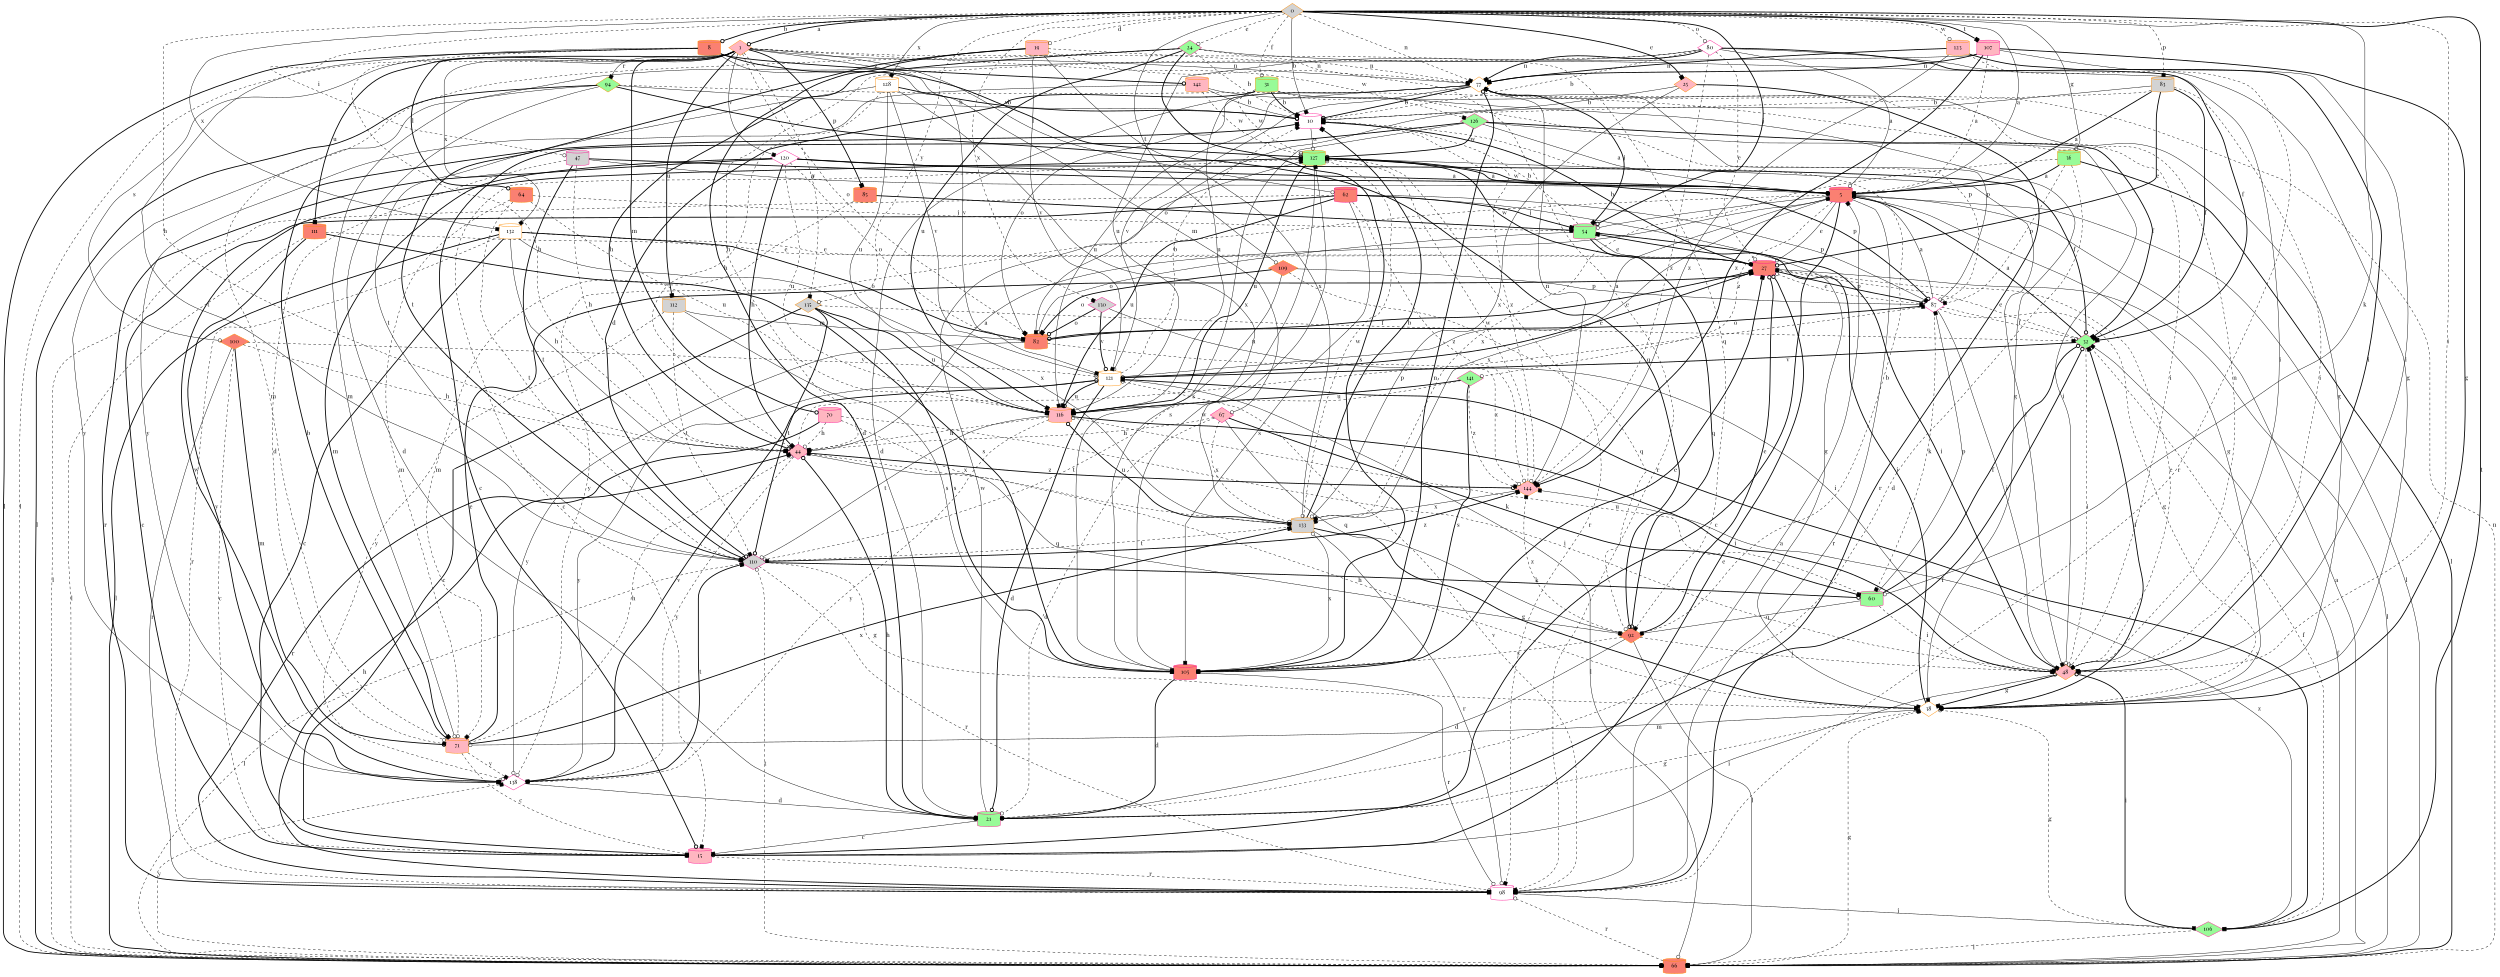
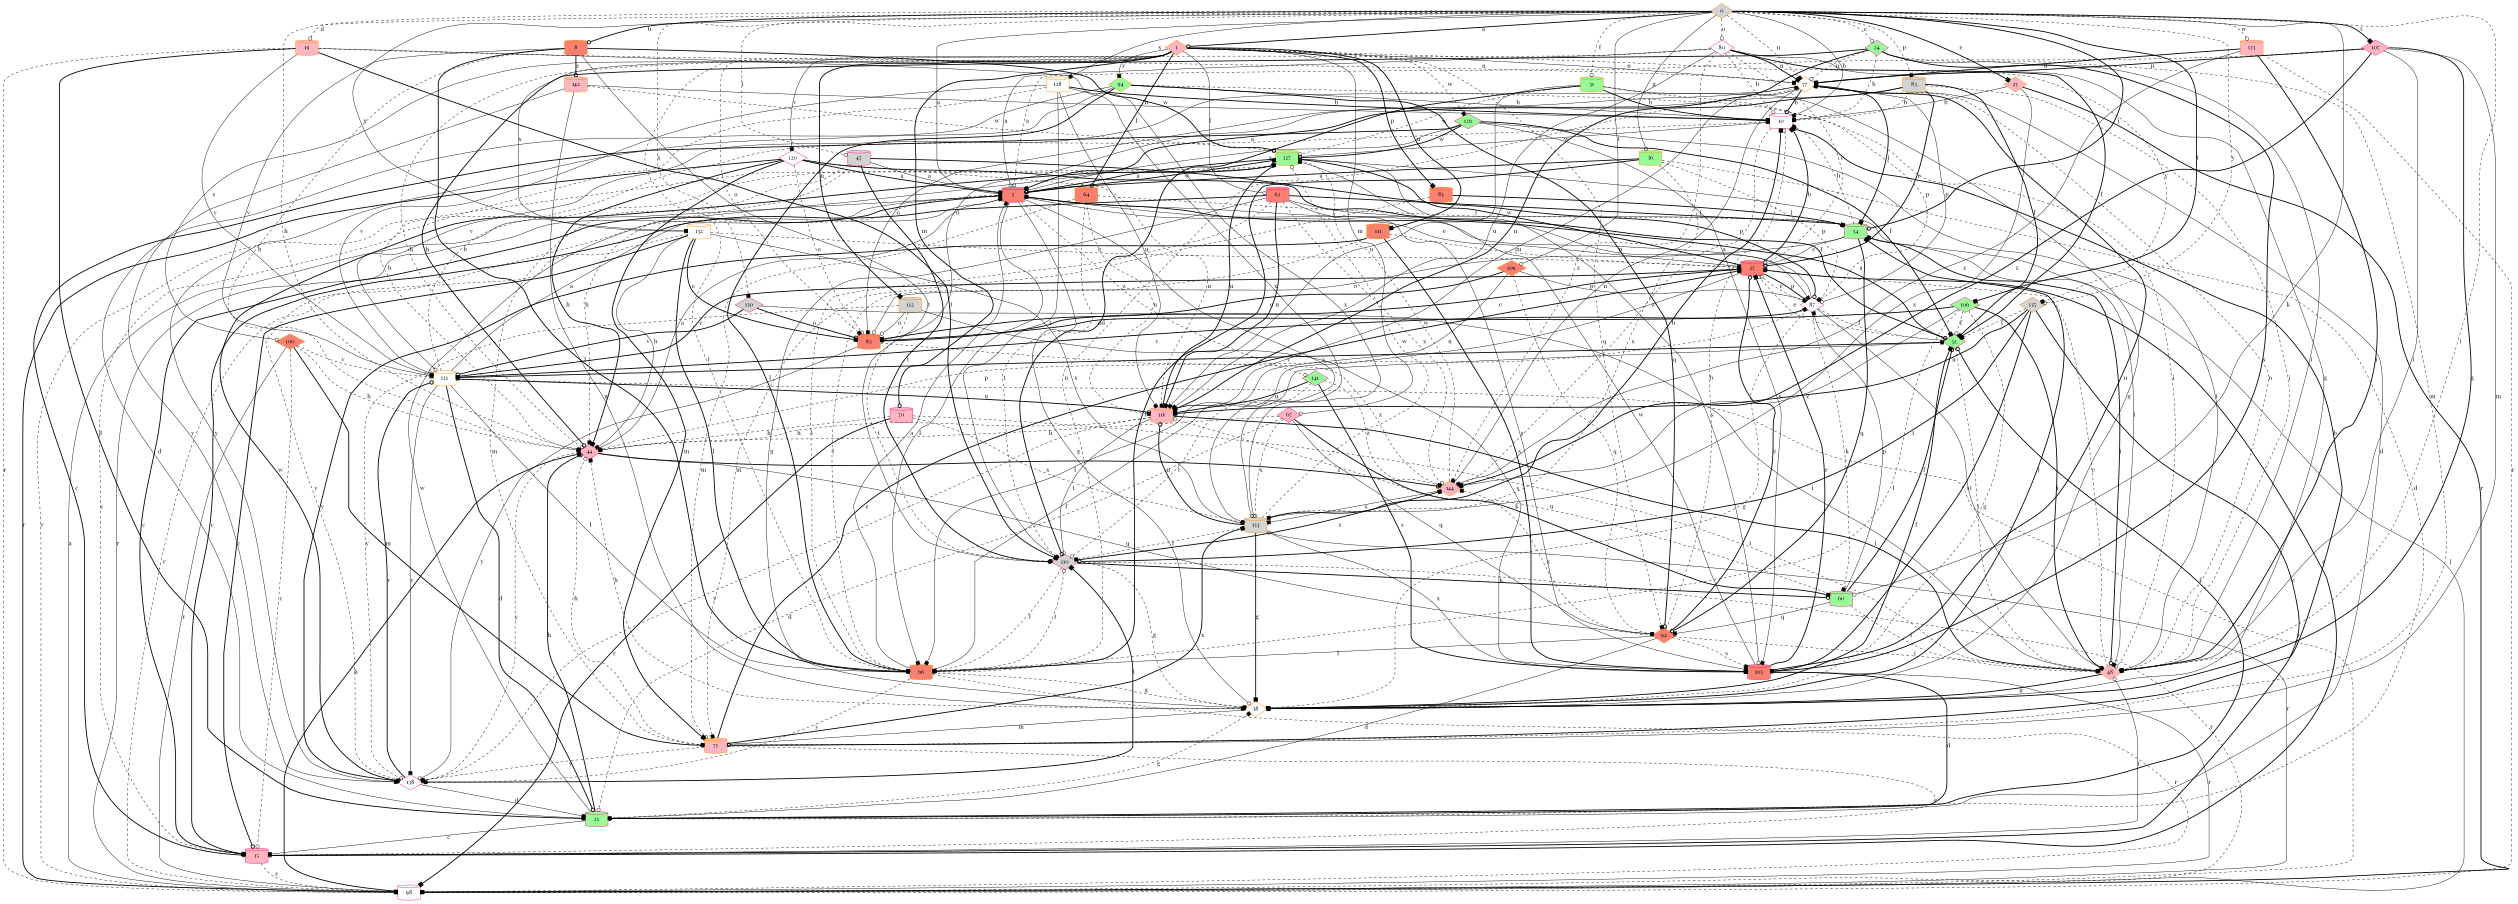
(1988, 48) -> (2375, 48)
(822, 323) -> (900, 323)
(275, 452) -> (495, 452)
(1853, 911) -> (2317, 888)
